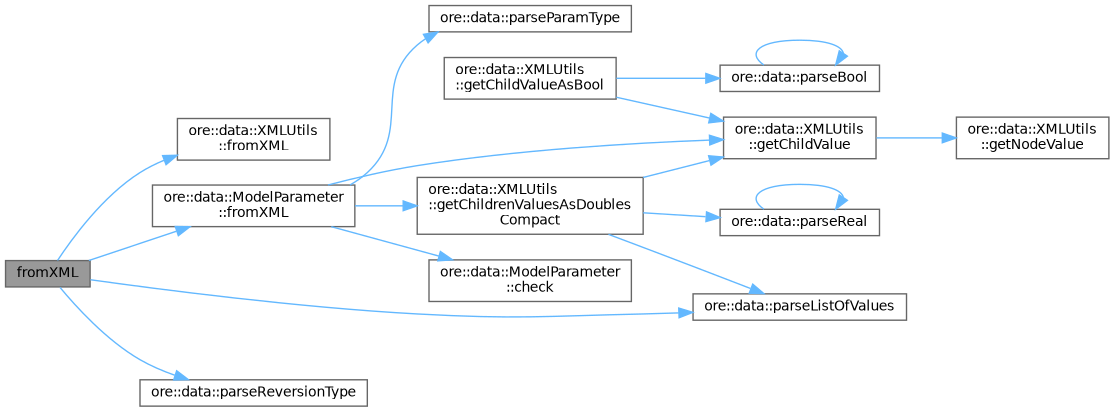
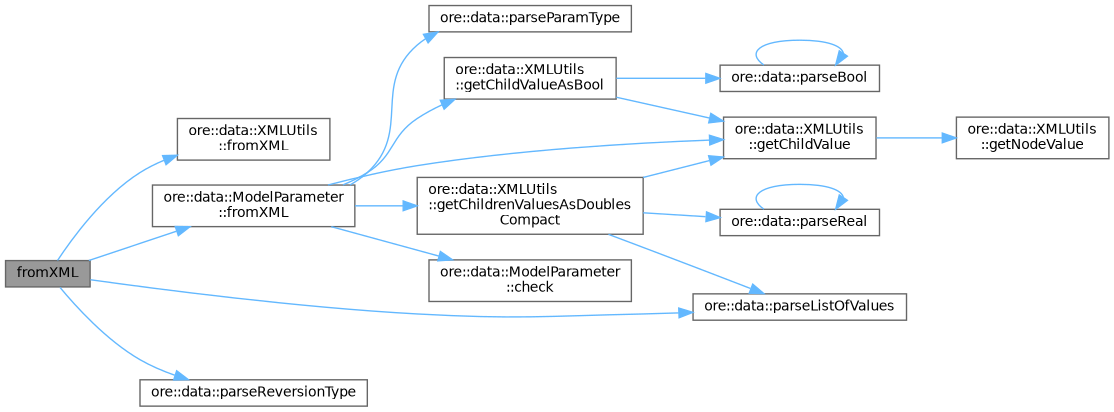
none -> (396, 140)
